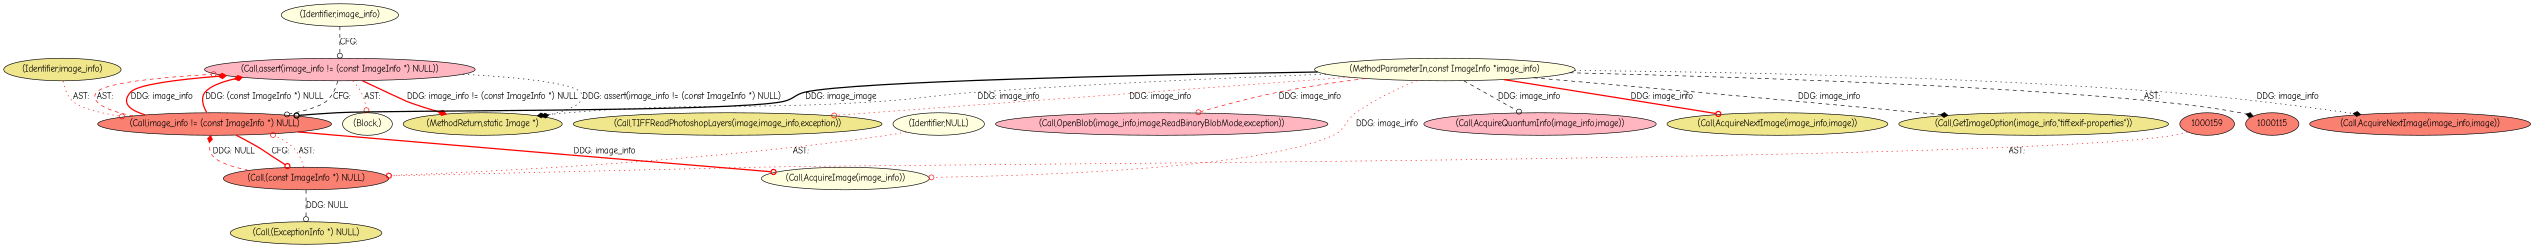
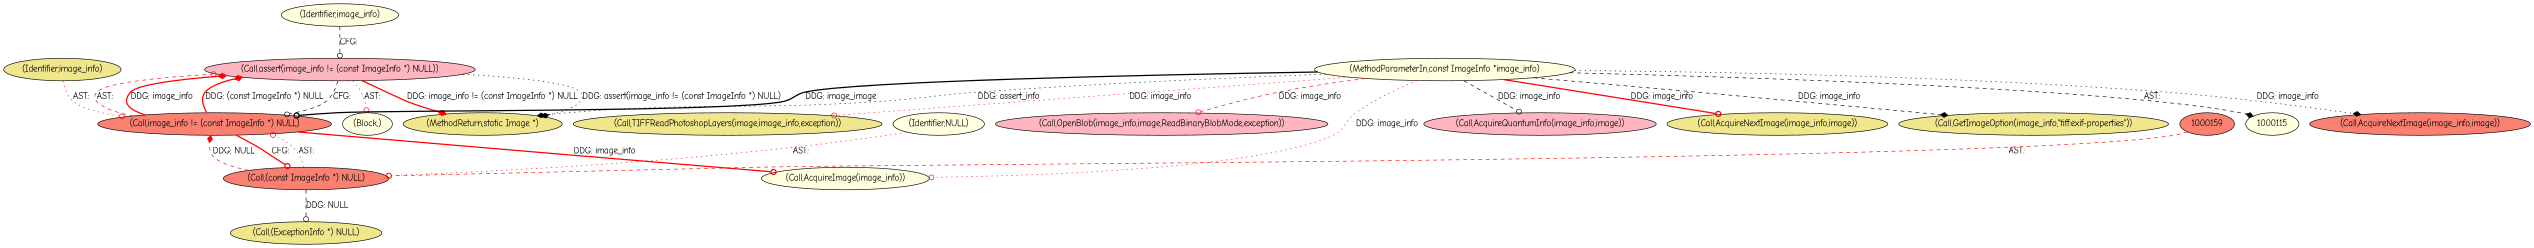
(1009, 97) -> (1009, 97)
(2272, 124) -> (2272, 124)
(1290, 162) -> (1290, 162)
